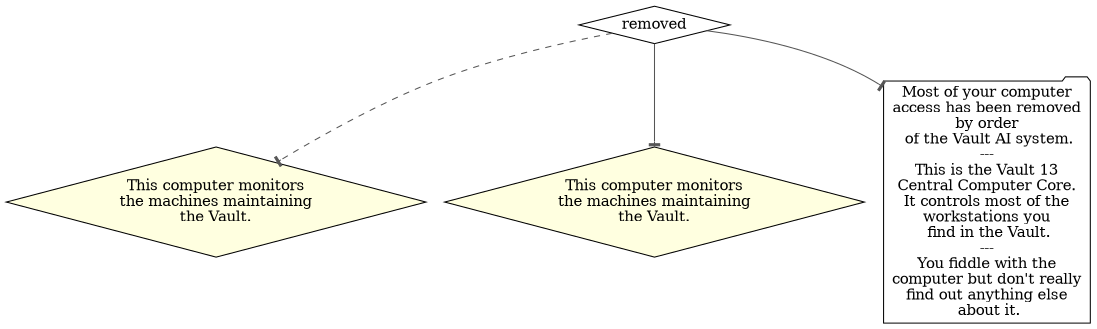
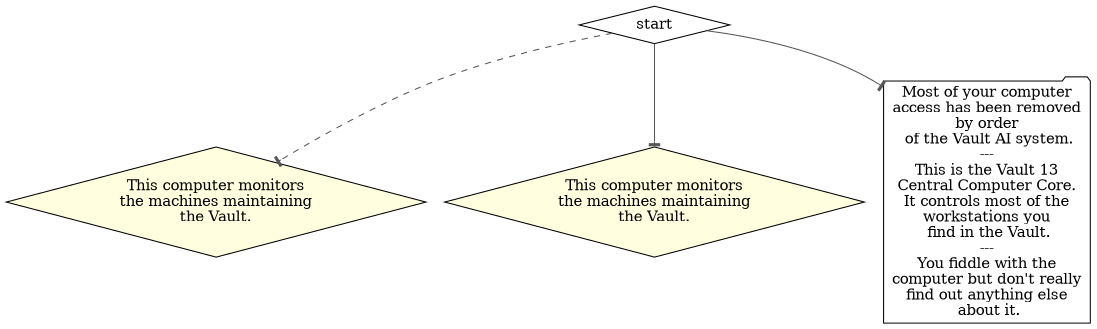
(654, 25) -> (654, 25)
